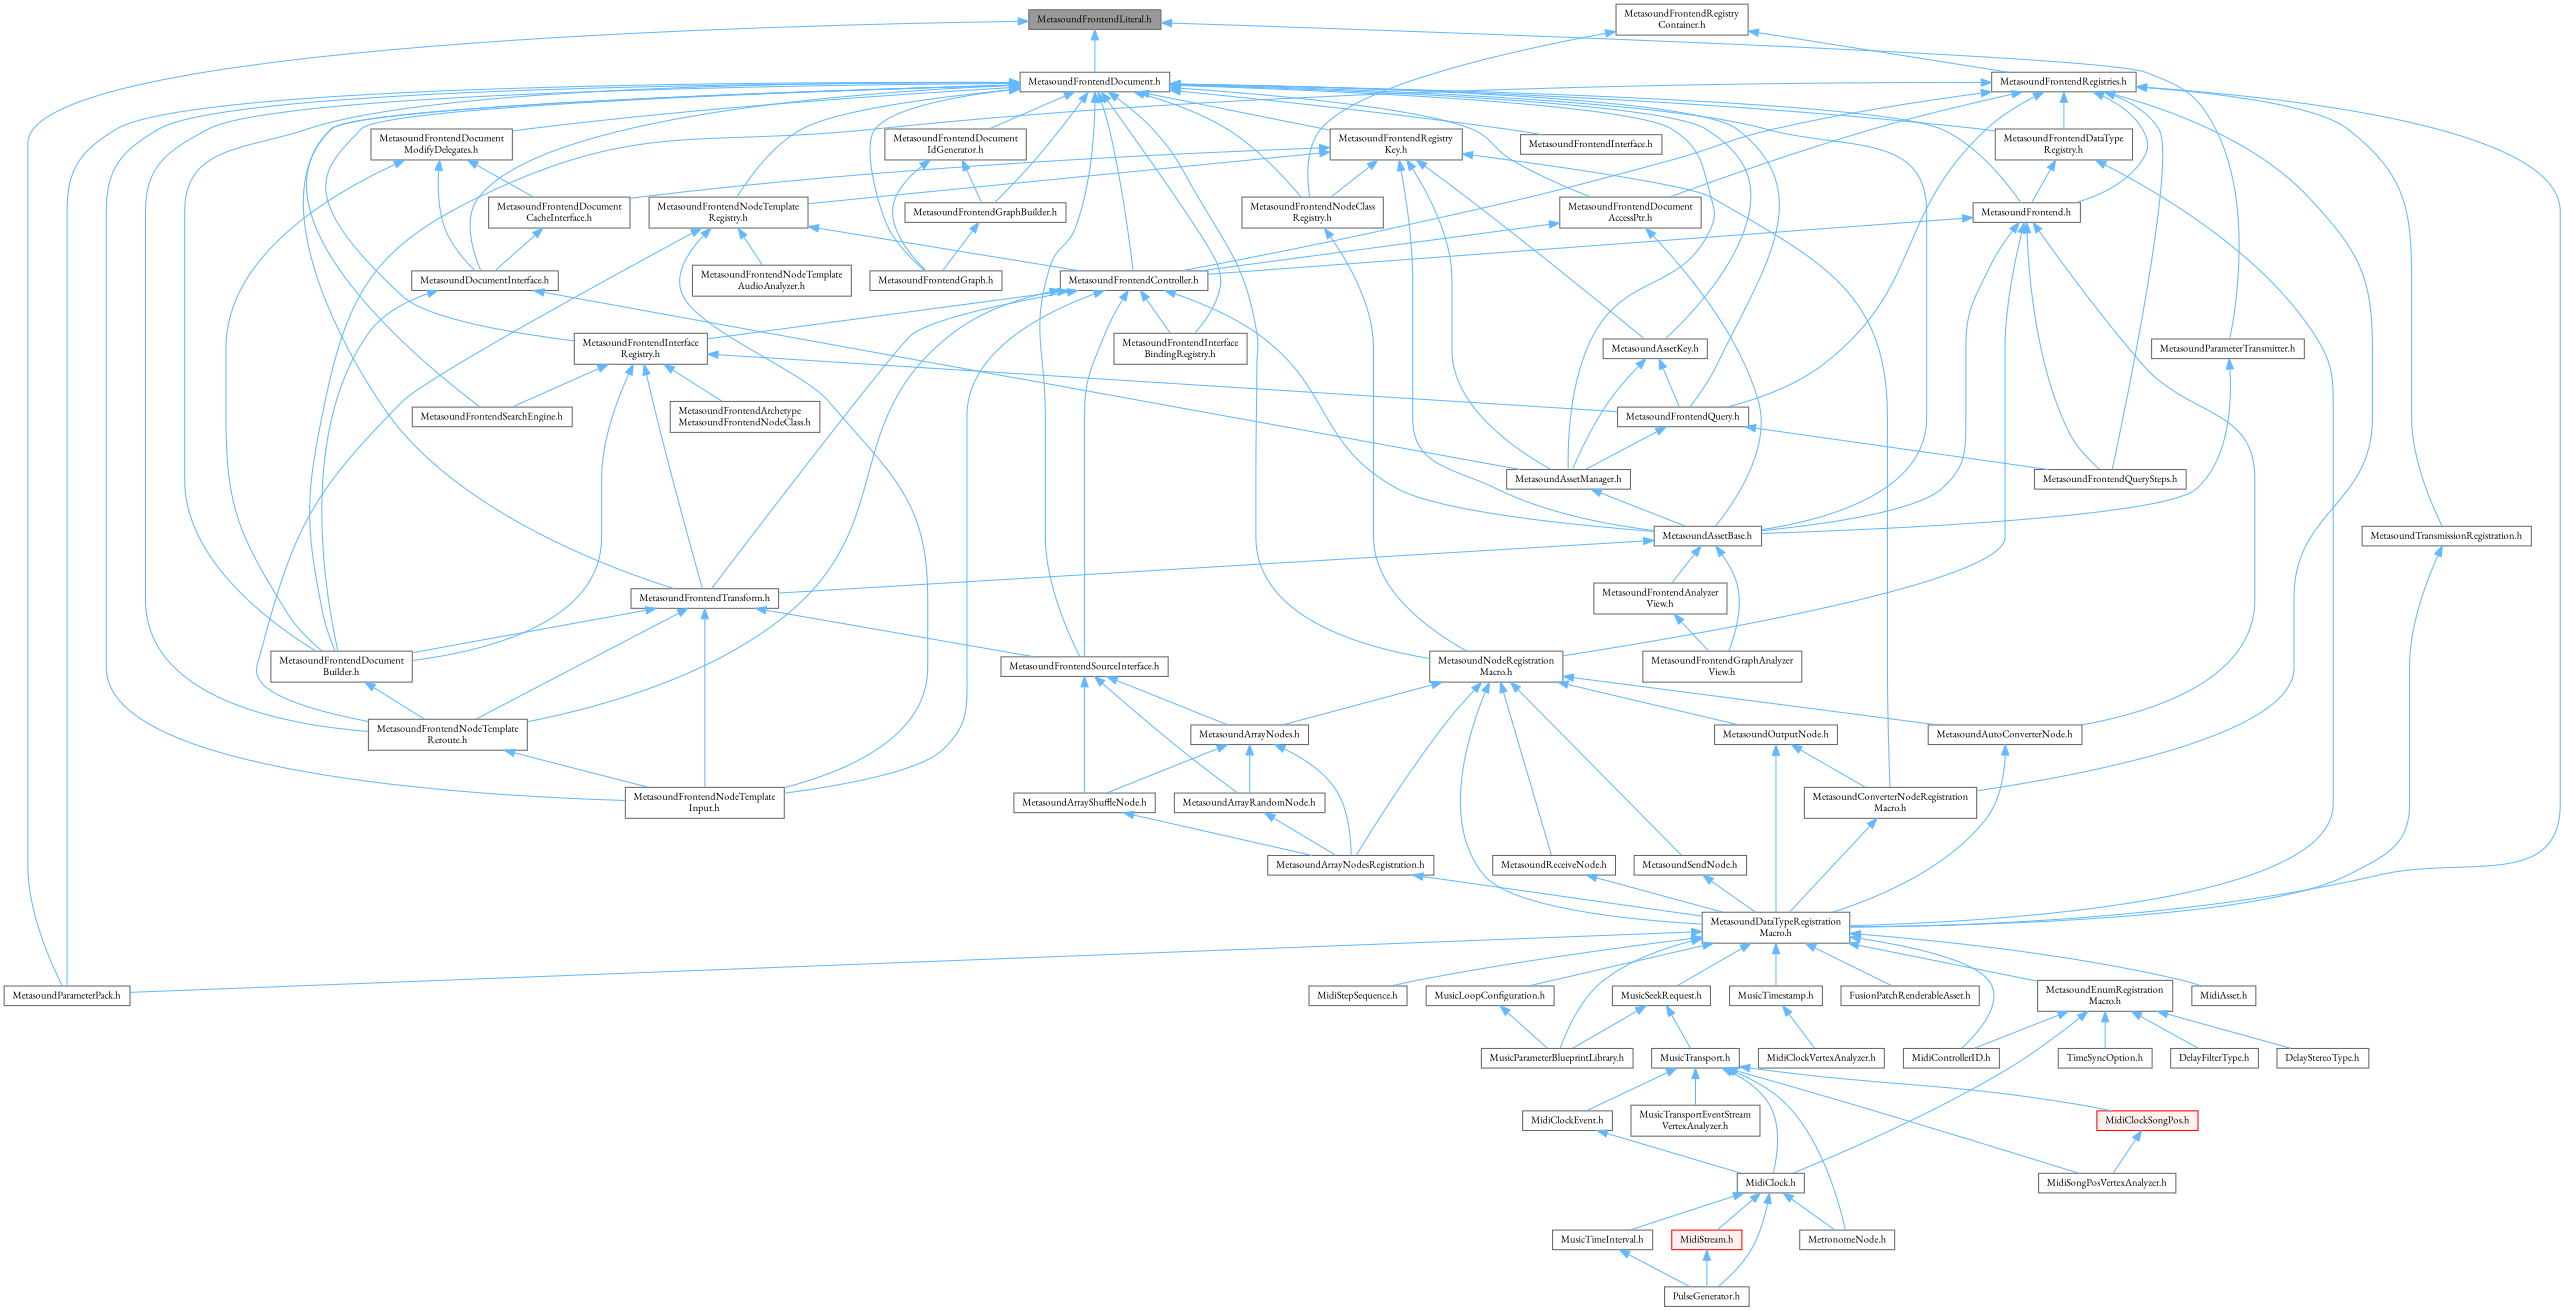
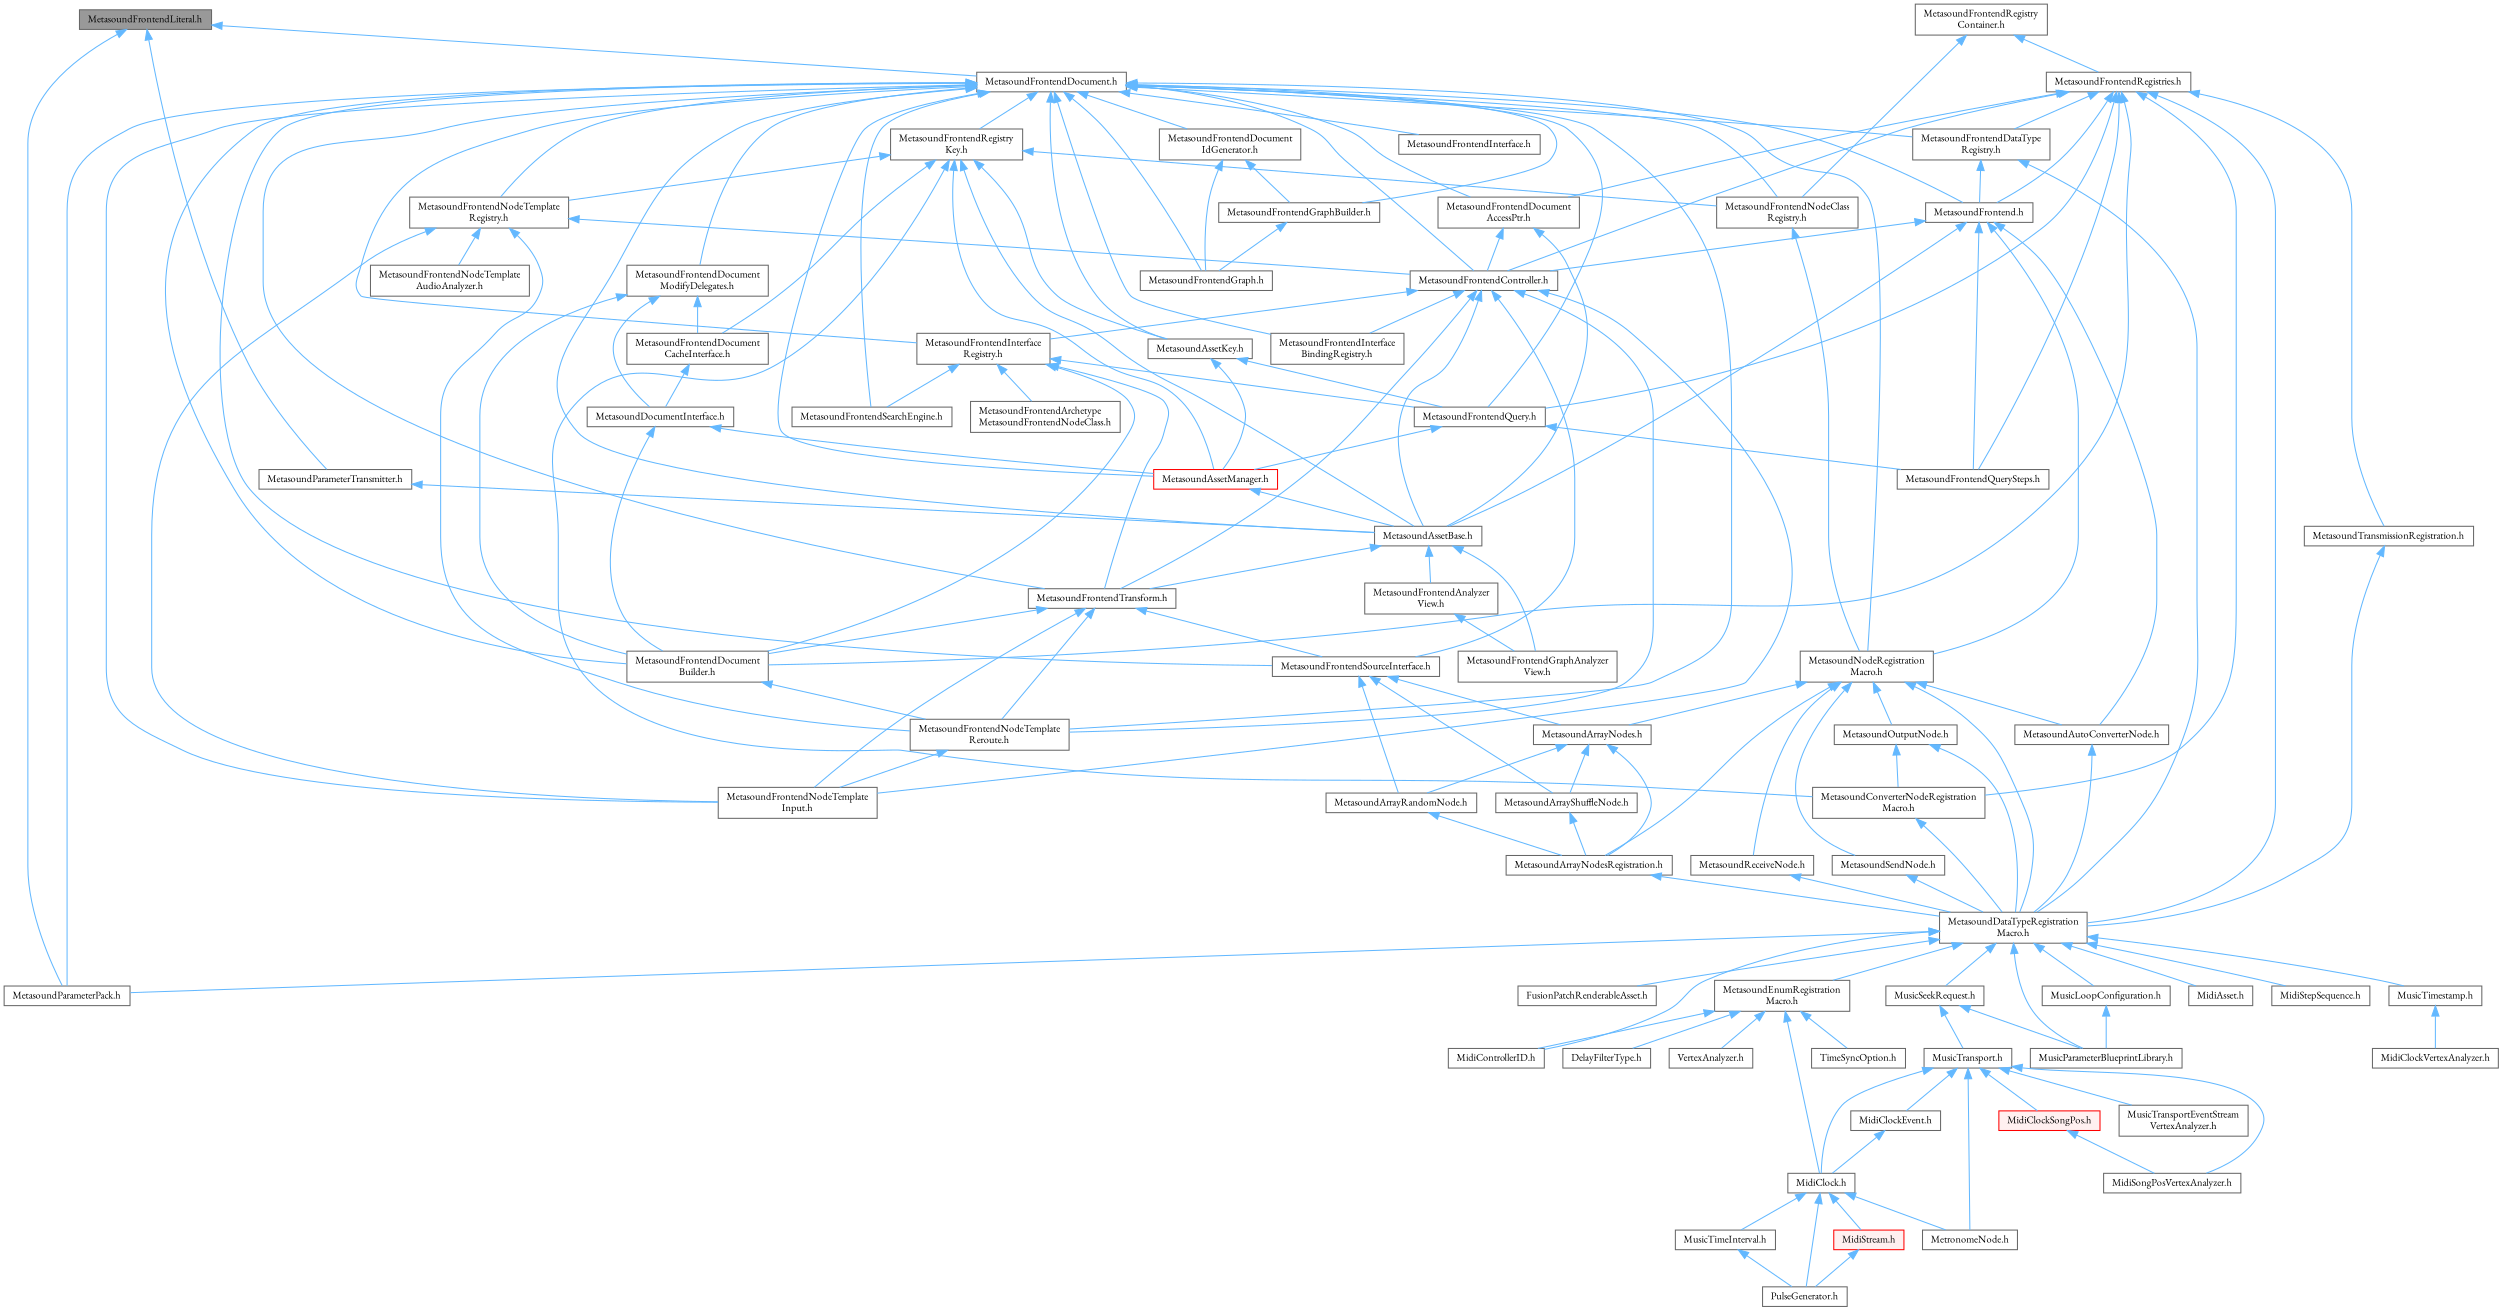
(667, 121) -> none
(1569, 479) -> (1216, 479)
(2323, 1058) -> (1711, 1058)
